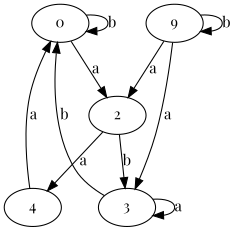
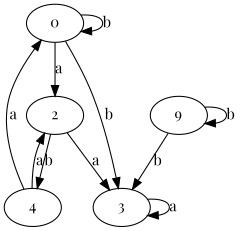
(149, 65) -> (34, 165)
(168, 115) -> (158, 161)
(61, 132) -> (97, 107)
(83, 161) -> (49, 161)
(128, 161) -> (96, 161)
